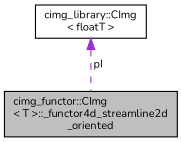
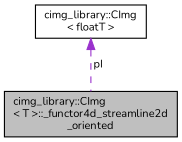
(91, 114) -> (91, 114)
